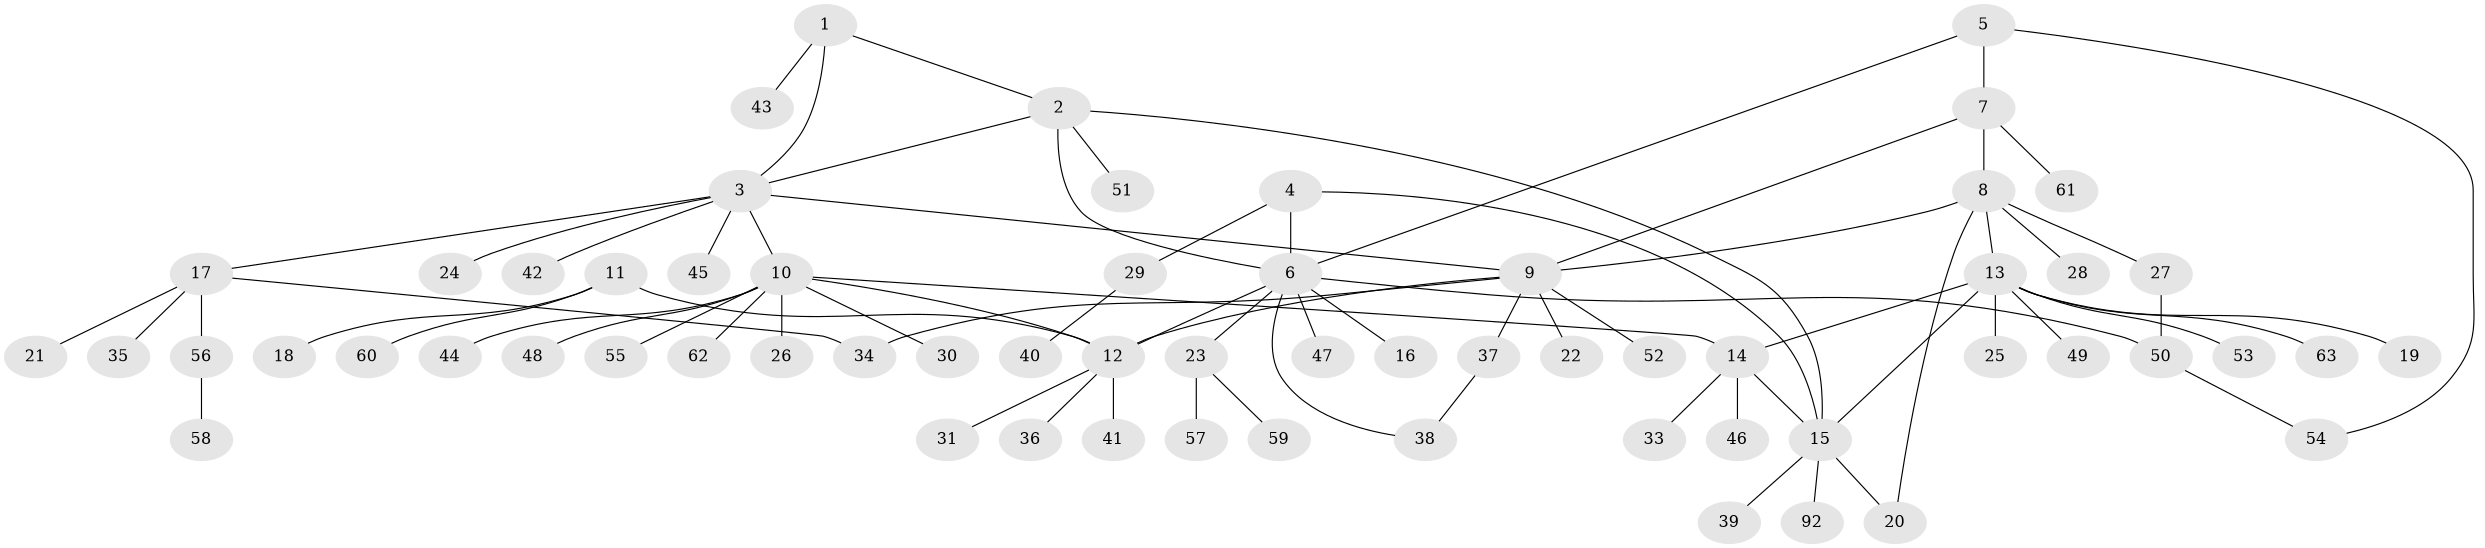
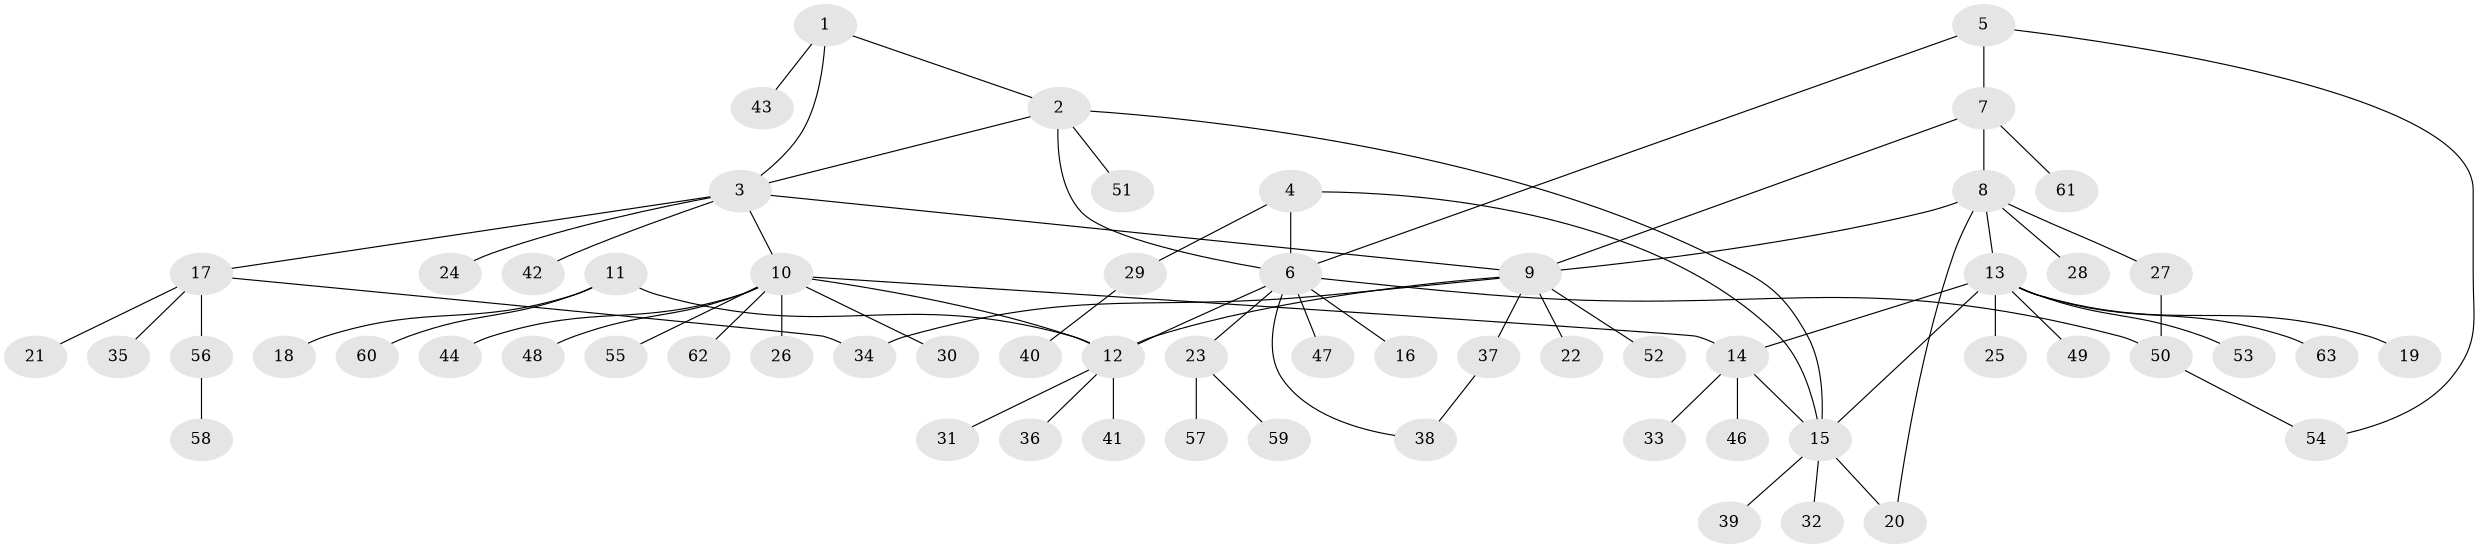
(699, 274) -> none
(1812, 523) -> (1812, 523)
